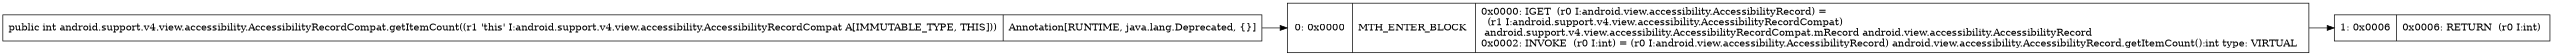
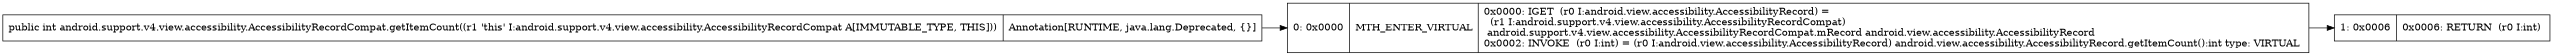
(1412, 28) -> (1414, 28)
